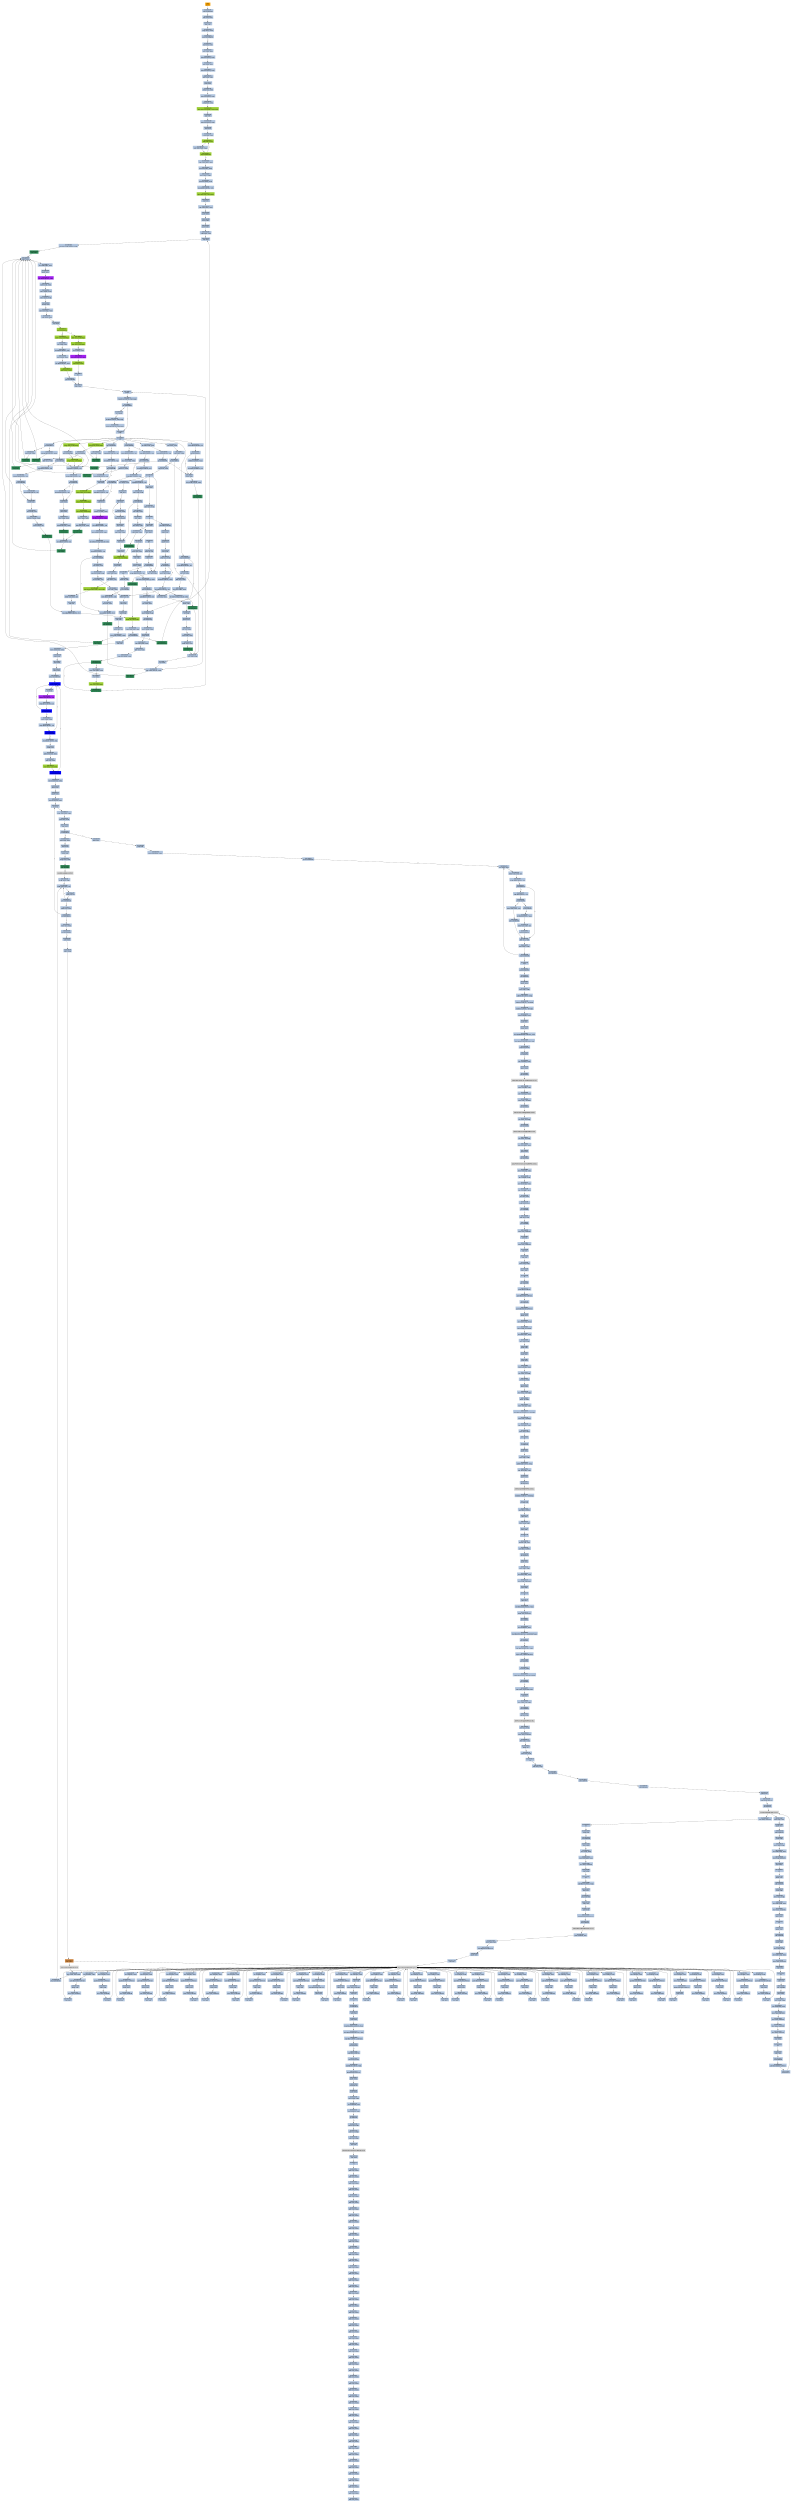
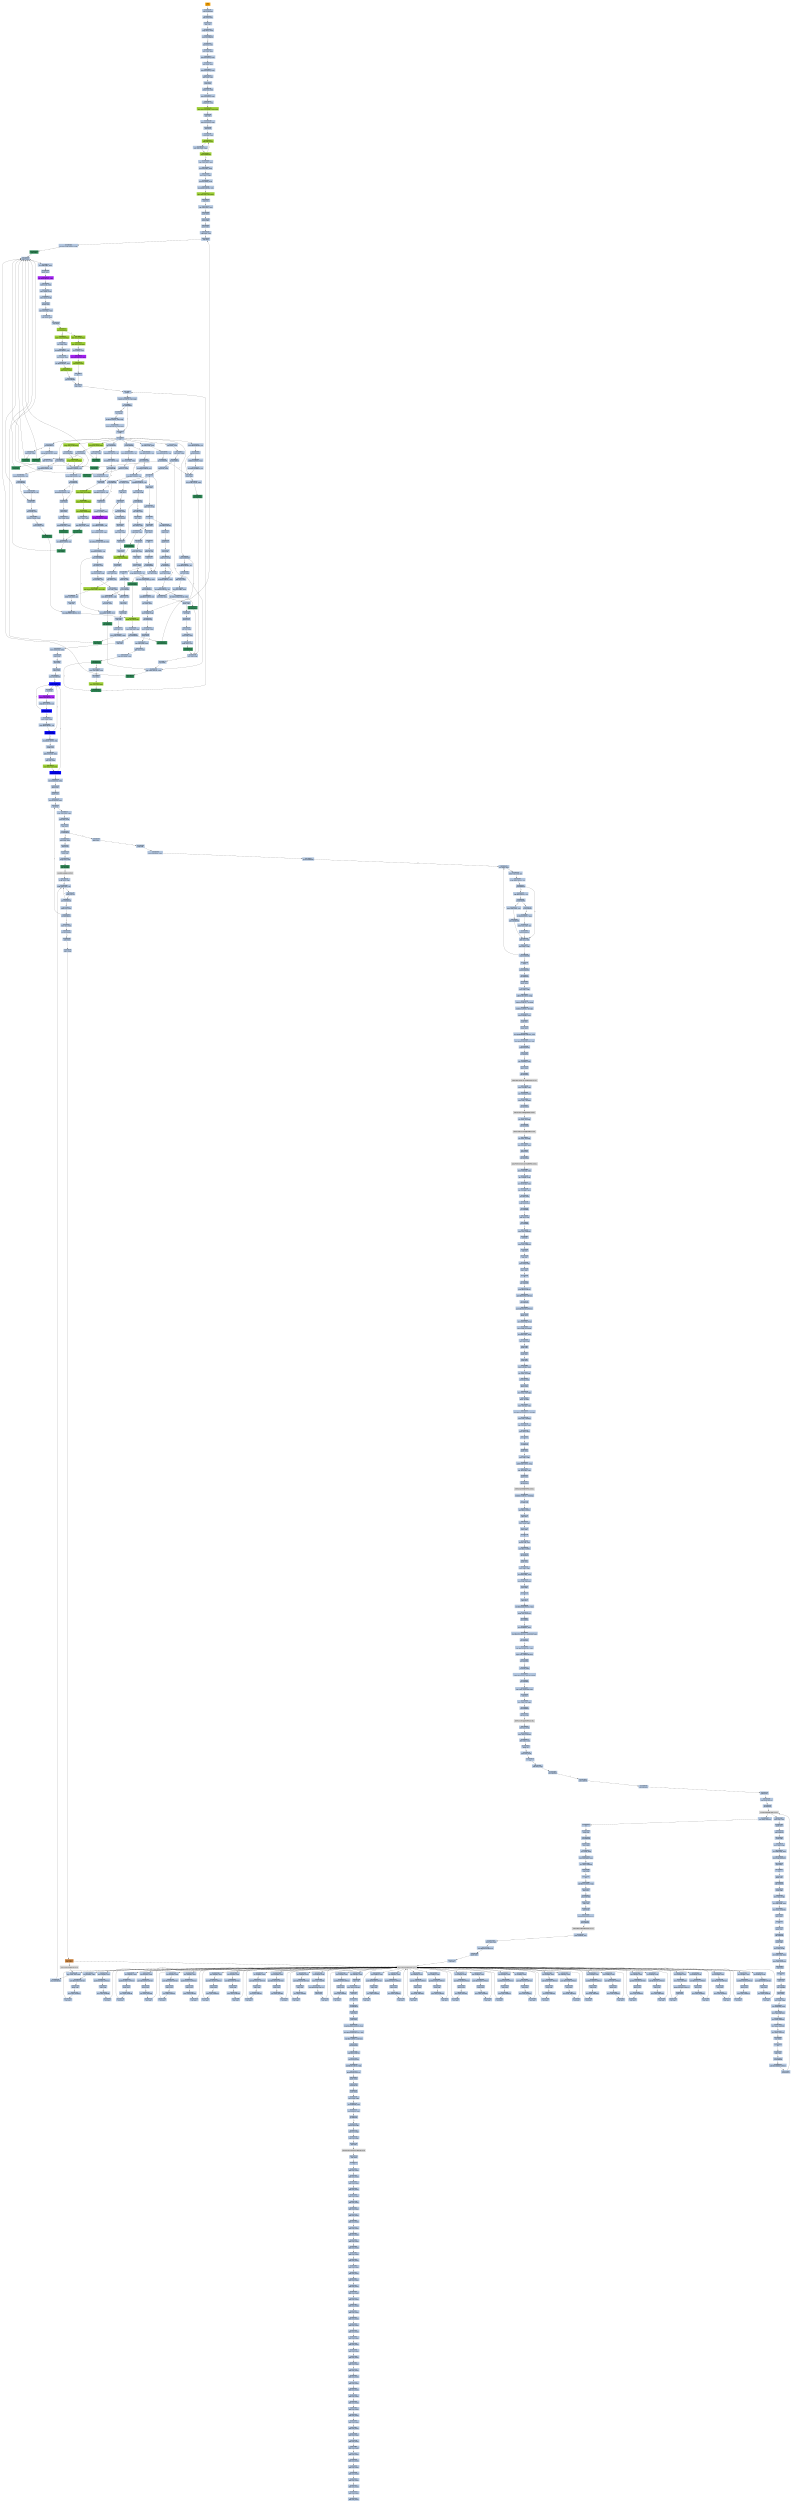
(144, 594) -> (125, 592)
